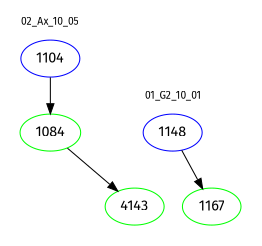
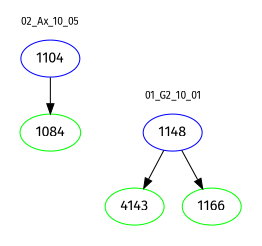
(89, 166) -> (156, 165)
(212, 207) -> (212, 207)
